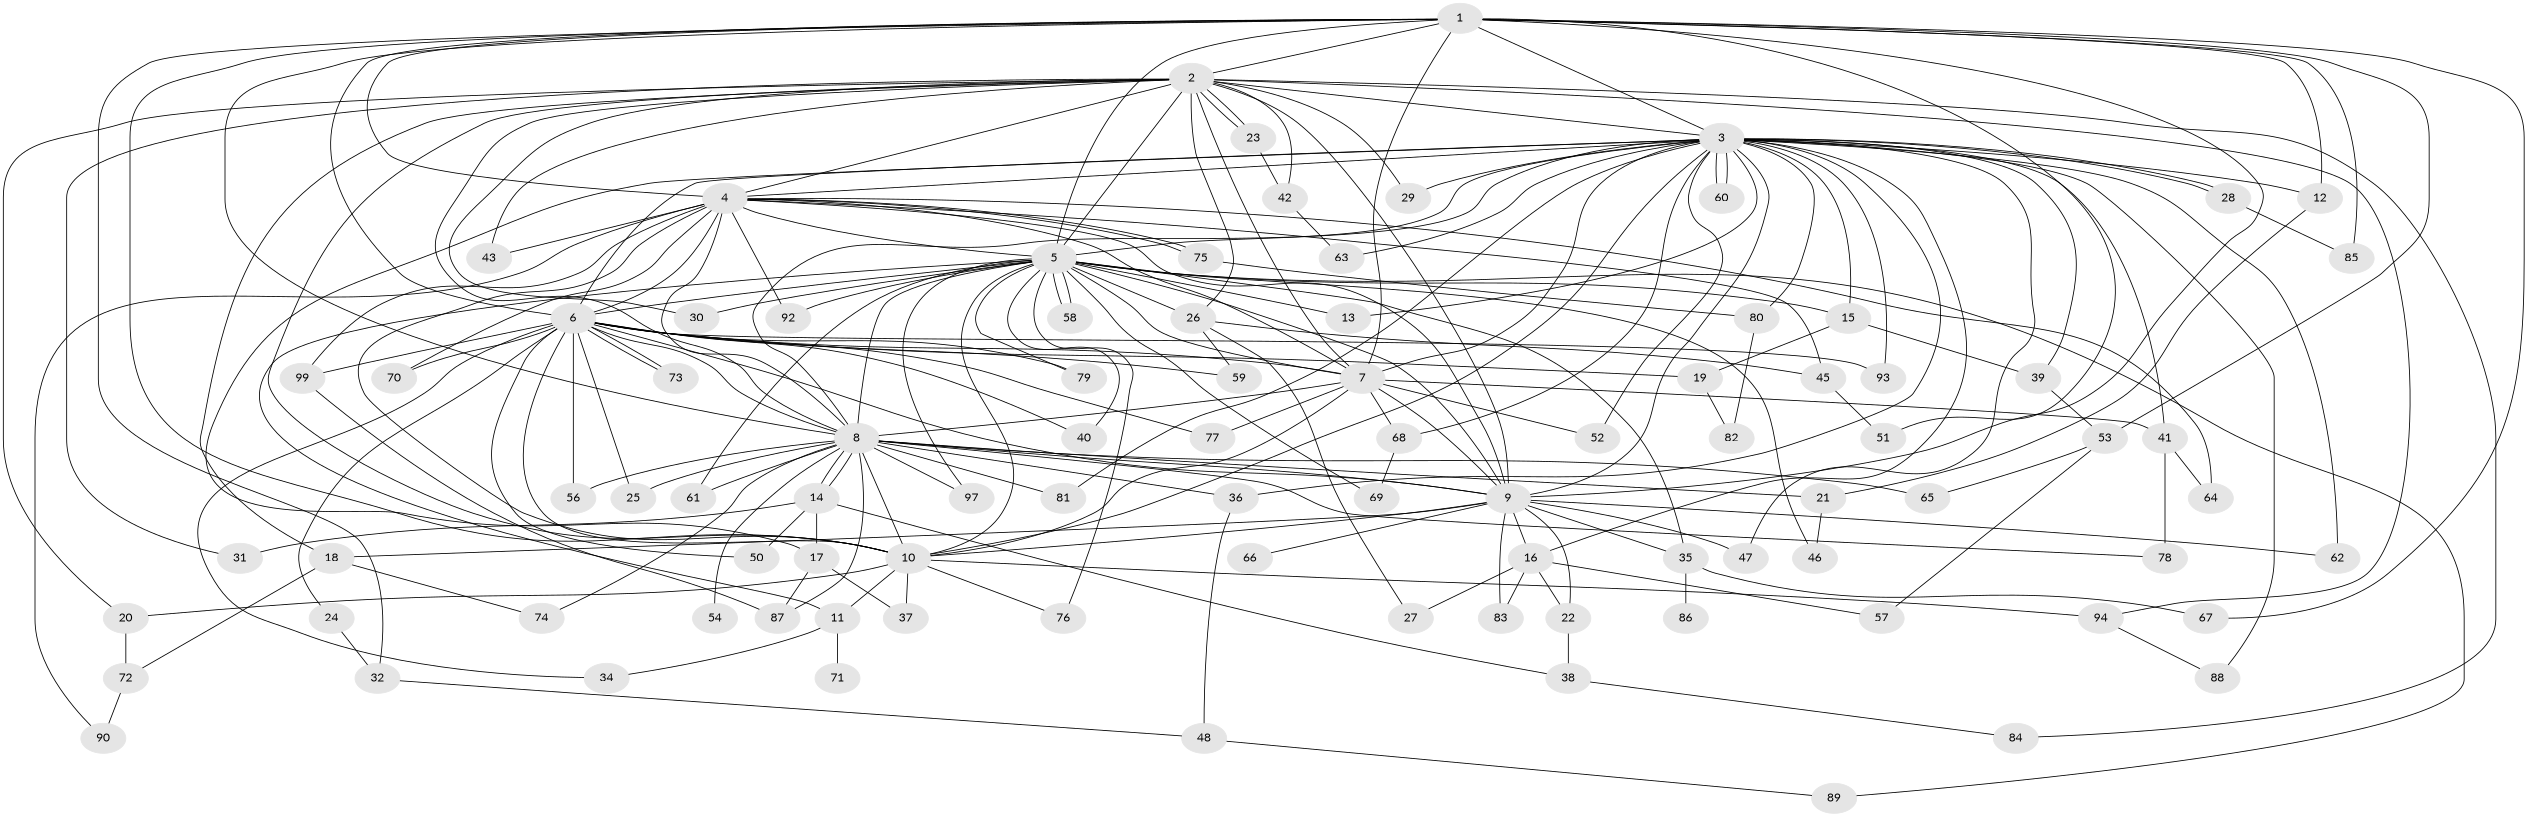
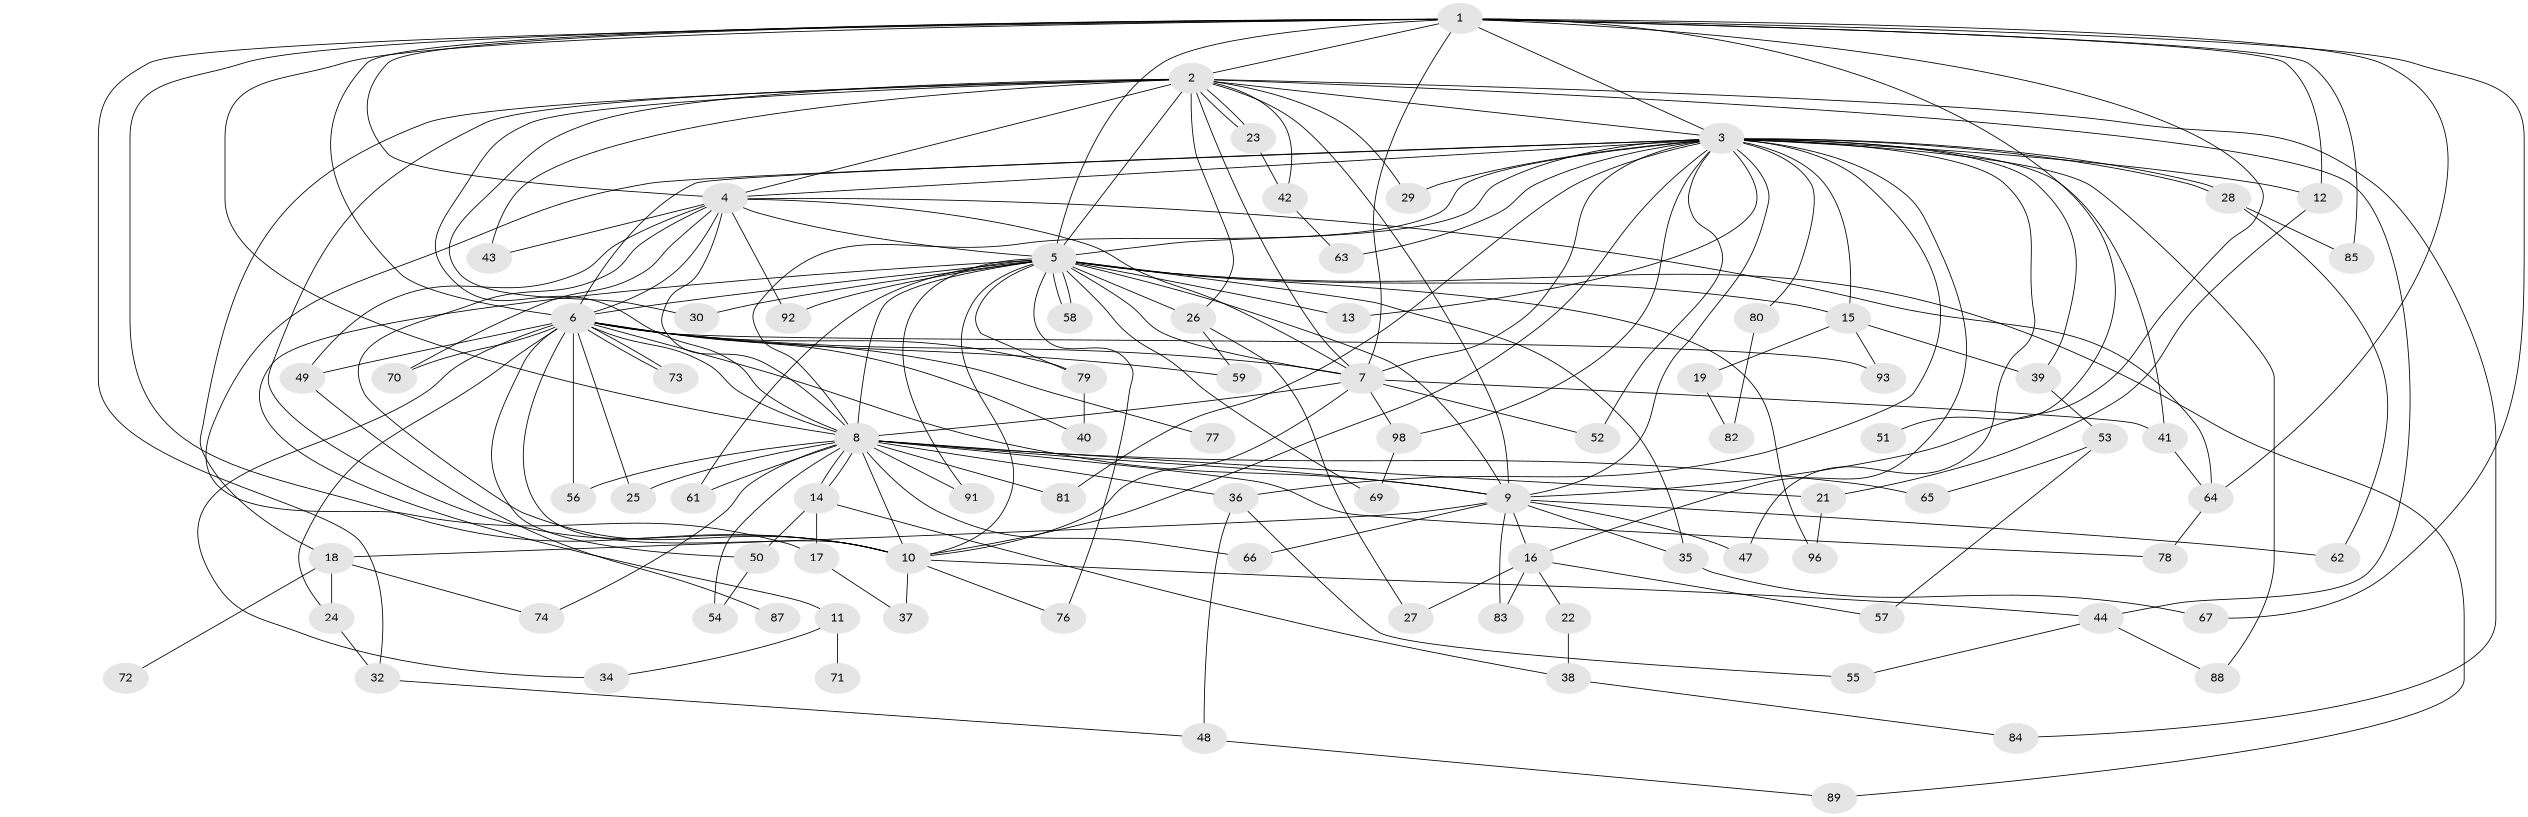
(2345, 67) -> (2377, 62)
(2157, 194) -> (2377, 354)
(1722, 198) -> none
(1865, 217) -> (1866, 348)
(1201, 258) -> none
(1153, 263) -> none
(1010, 329) -> (1084, 408)
(1298, 360) -> none
(302, 378) -> (302, 378)
(1823, 378) -> none
(1288, 408) -> none
(1444, 435) -> none
(1399, 438) -> (1399, 438)
(972, 498) -> (972, 498)
(2165, 498) -> (2188, 528)
(1209, 533) -> none
(1565, 553) -> none
(855, 555) -> (1054, 538)
(240, 558) -> none
(1815, 558) -> (1815, 558)
none -> (332, 588)
(797, 588) -> none
(873, 588) -> none
none -> (734, 592)
(126, 618) -> none
(1686, 618) -> none
(2101, 618) -> (2101, 618)
none -> (1853, 678)
(103, 738) -> none
